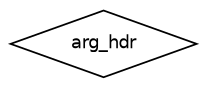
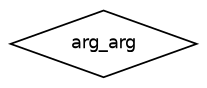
(104, 44) -> (104, 44)
